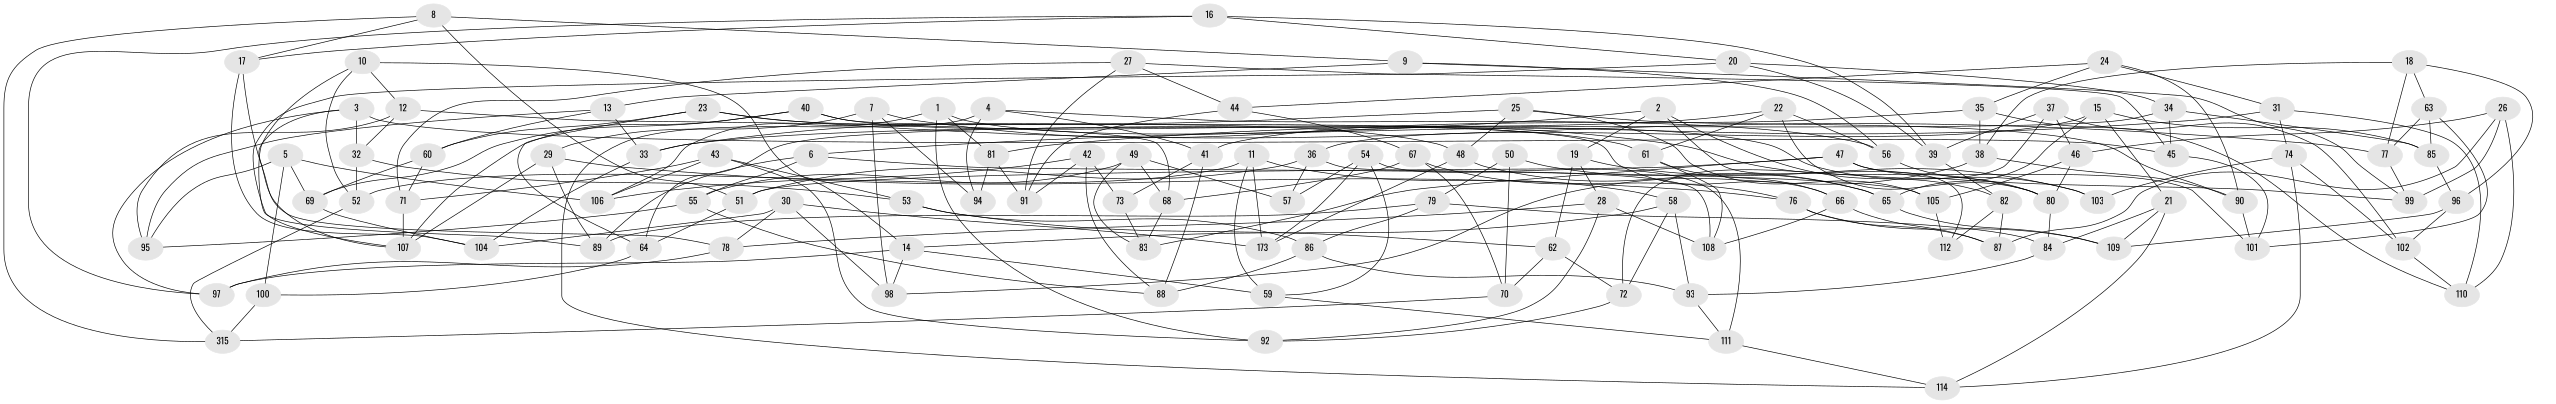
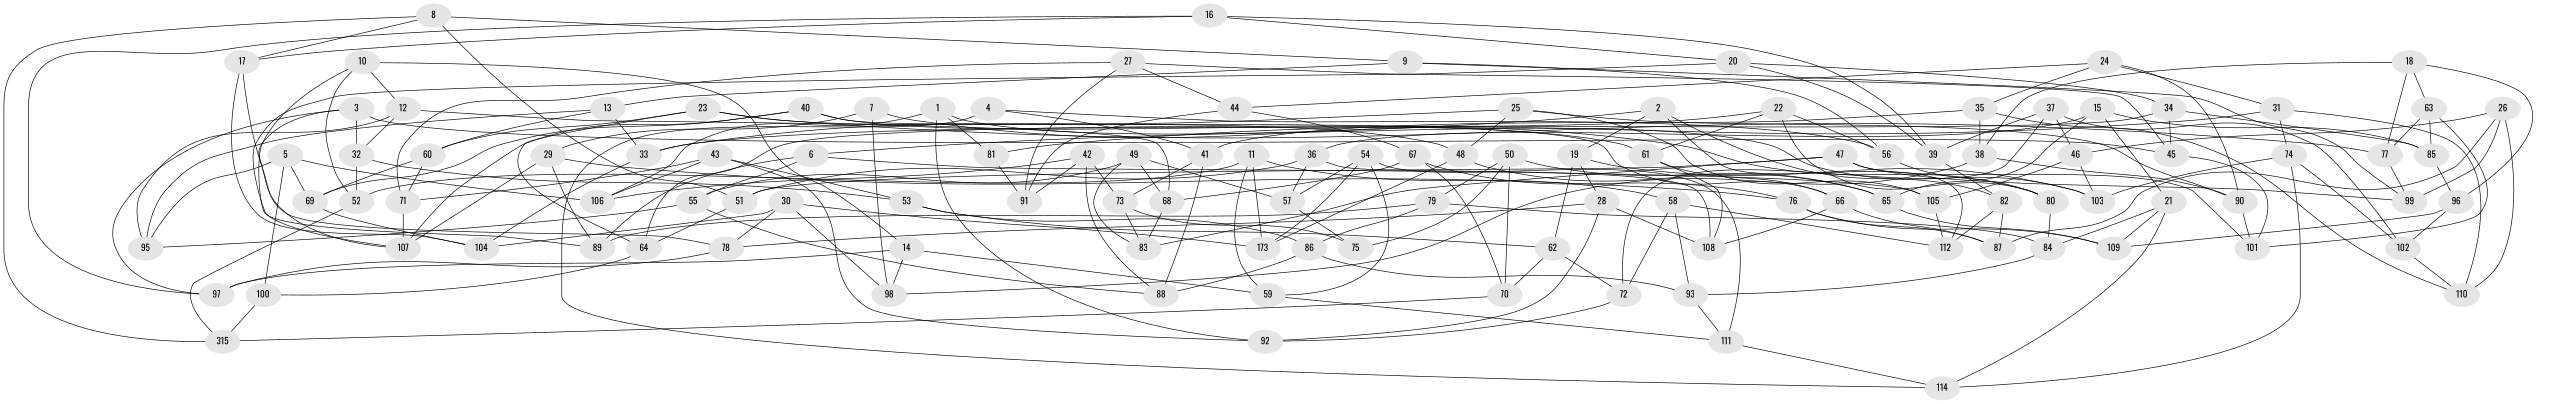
(2063, 179) -> (2087, 179)
(978, 202) -> none
(1383, 232) -> (1809, 225)
none -> (1356, 249)
